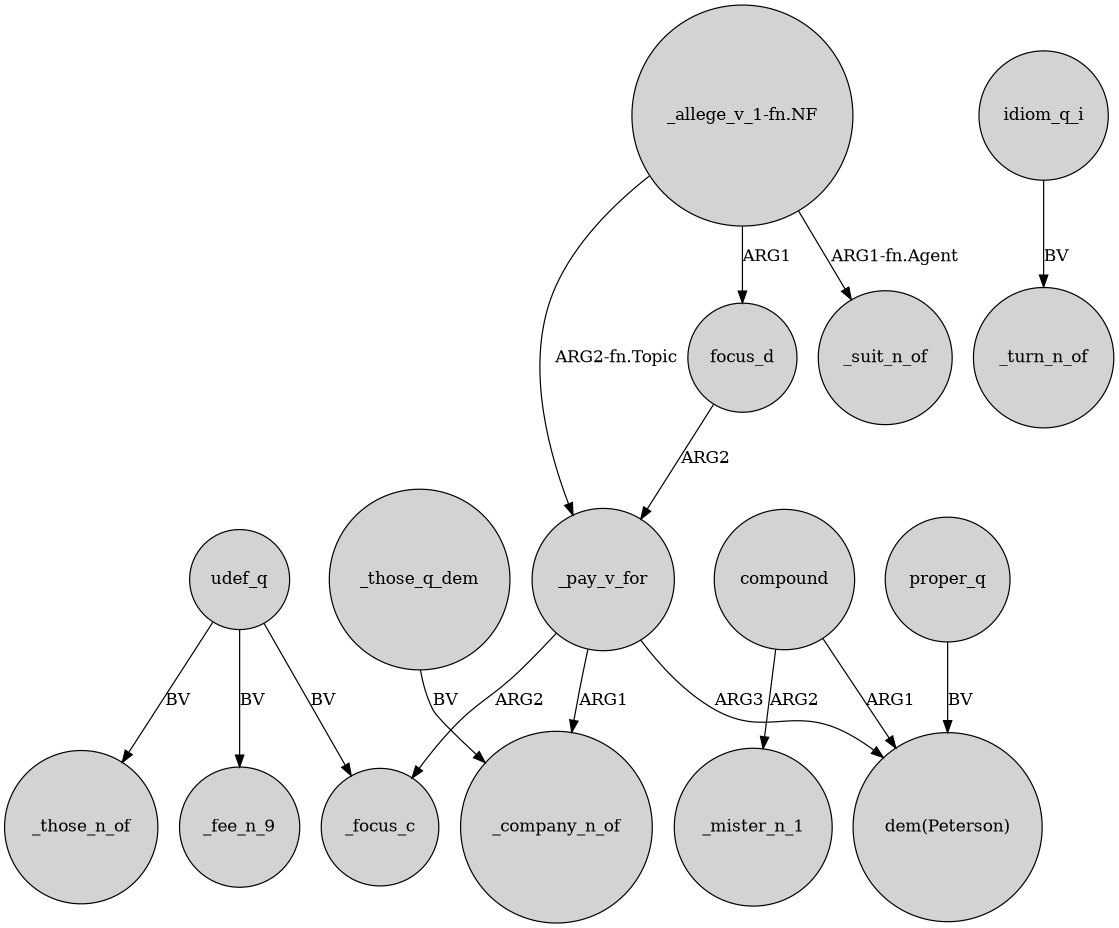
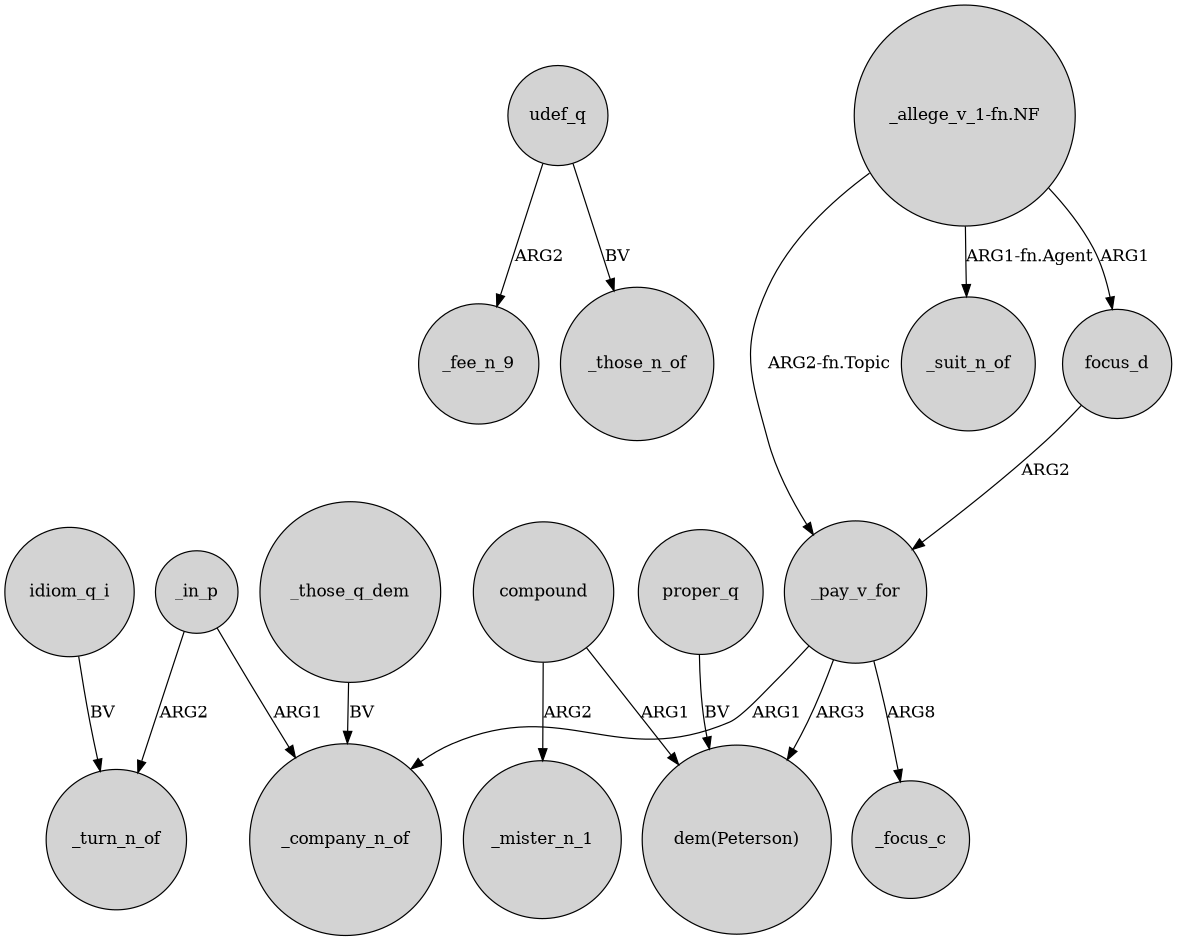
none -> (197, 592)
(305, 694) -> none
(252, 701) -> (539, 257)
(520, 701) -> (911, 713)
